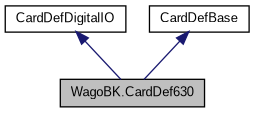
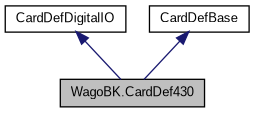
(132, 93) -> (132, 93)
